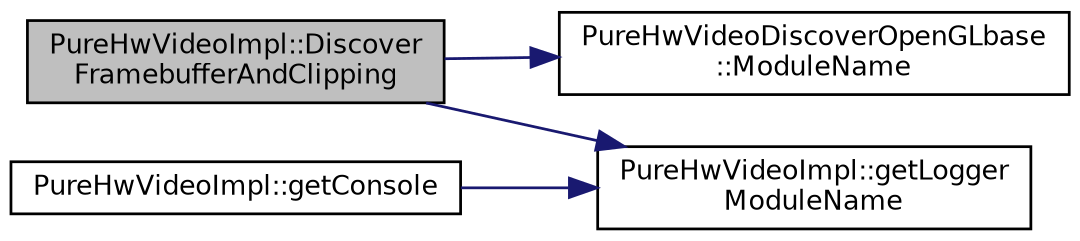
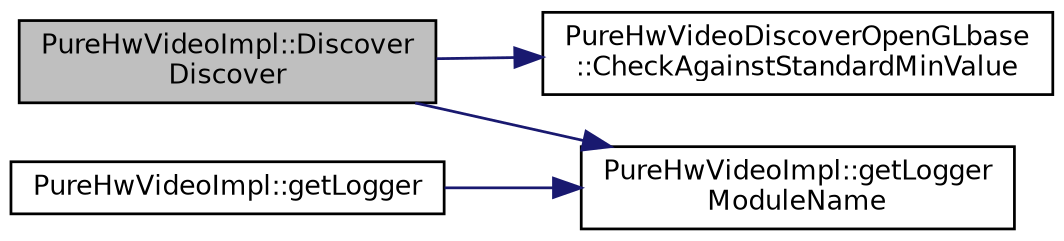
(814, 53) -> (798, 53)
(236, 62) -> (228, 62)
(236, 188) -> (228, 188)
